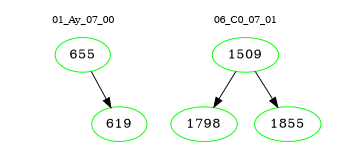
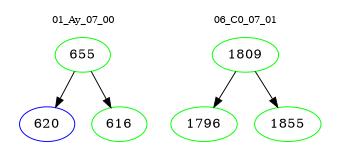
(245, 55) -> (245, 55)
none -> (47, 124)
(119, 124) -> (119, 124)
(204, 124) -> (204, 124)
